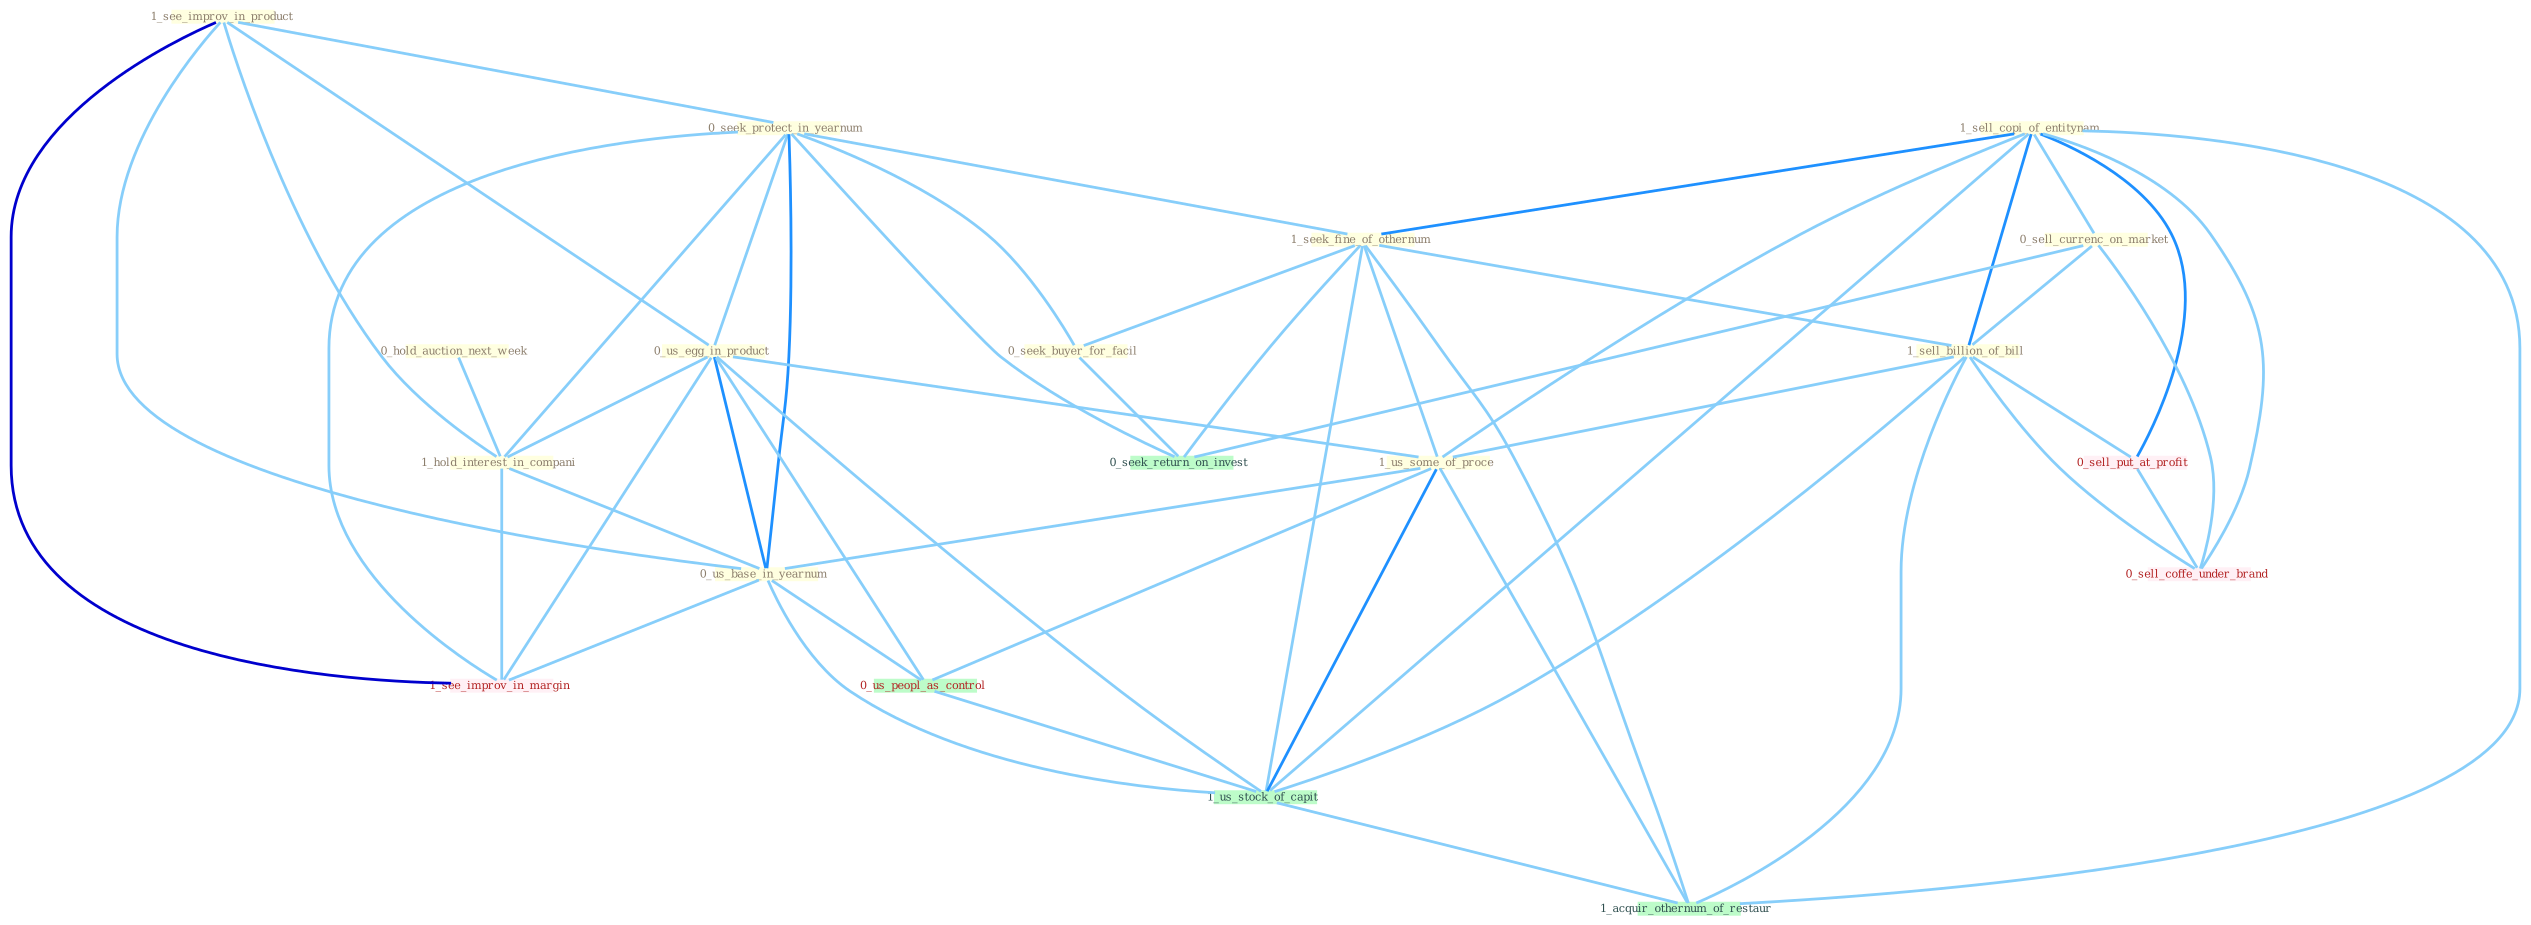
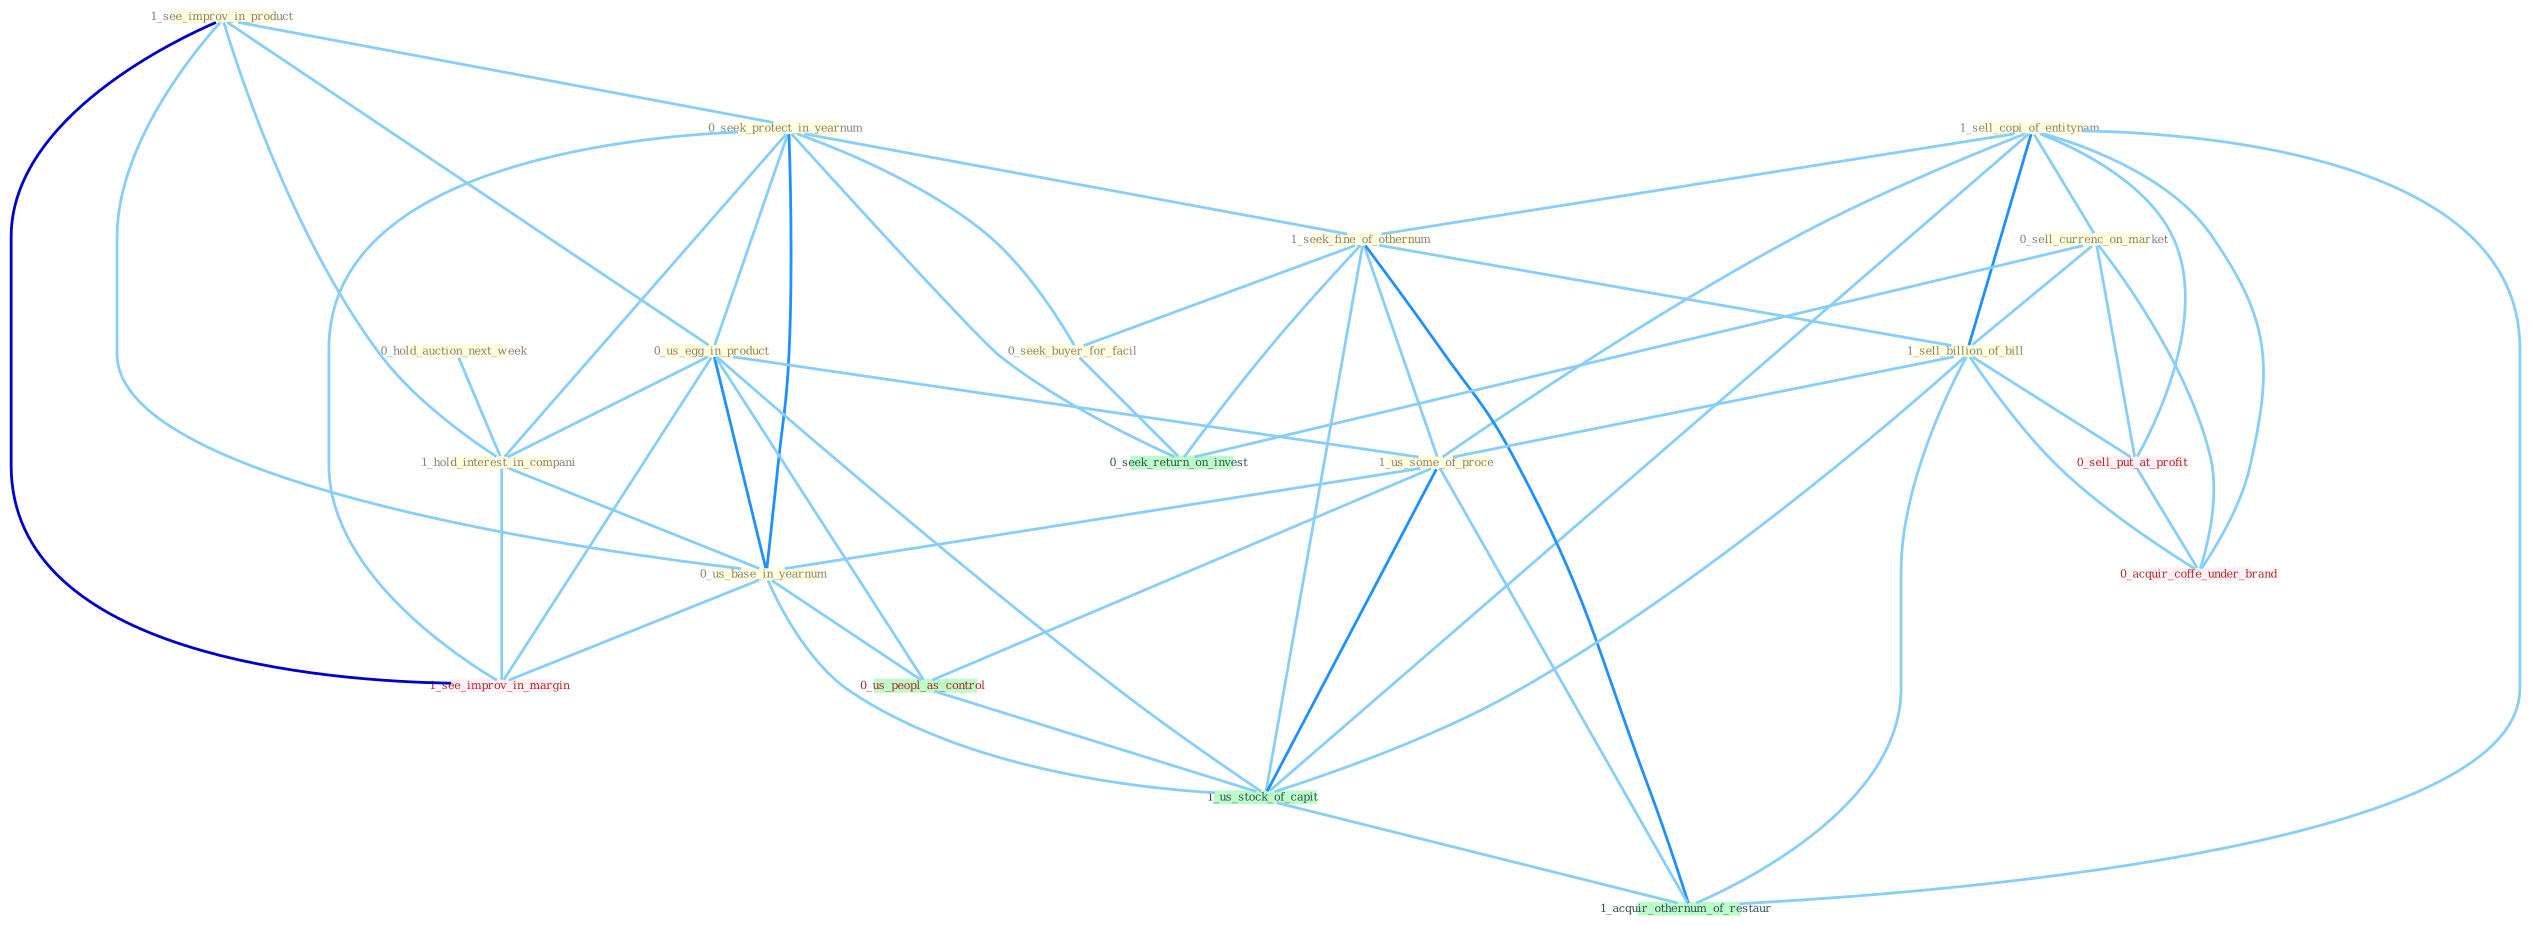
(1698, 184) -> (1698, 184)
(2182, 265) -> (2182, 265)
none -> (2116, 351)
(1570, 573) -> (1570, 573)
(2199, 574) -> (2199, 574)
